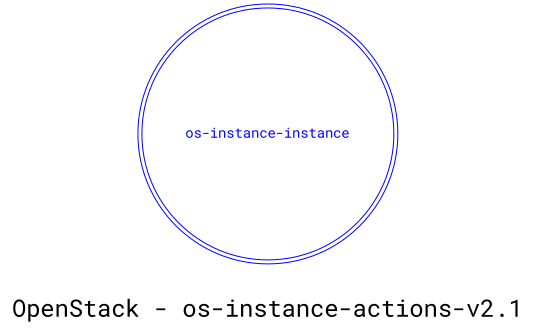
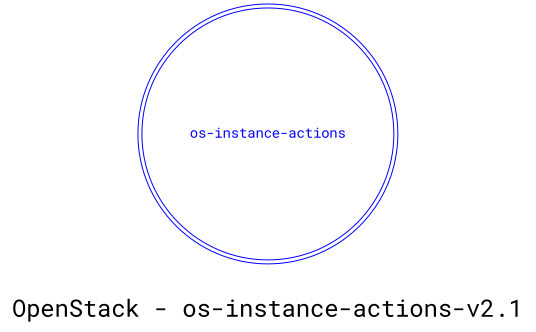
(268, 134) -> (268, 134)
